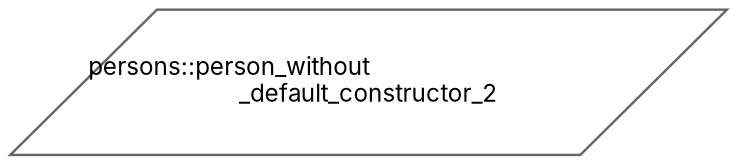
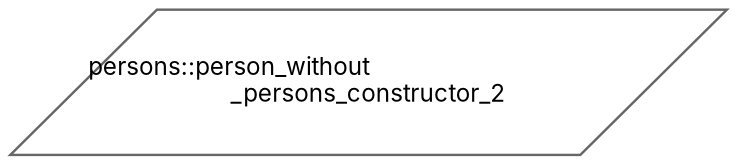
(369, 82) -> (369, 82)
